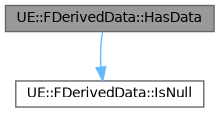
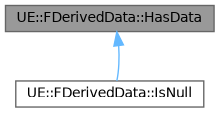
(101, 49) -> (119, 63)
